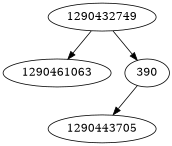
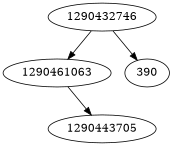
(102, 17) -> (102, 17)
(128, 97) -> (77, 98)
